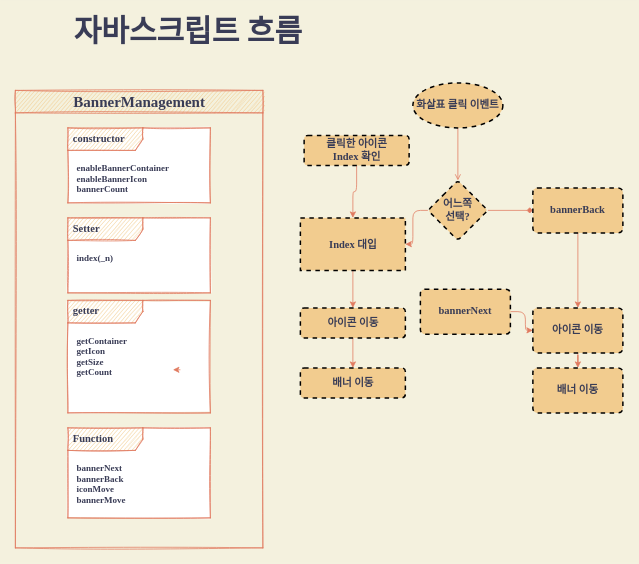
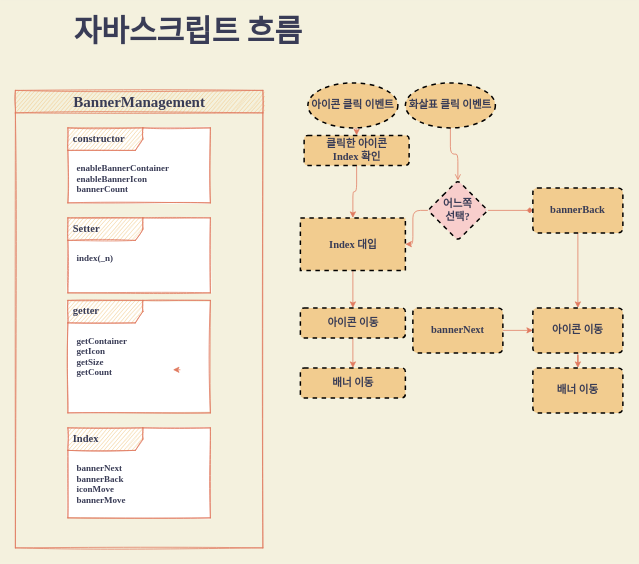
none -> (353, 105)
(458, 105) -> (450, 105)
none -> (356, 128)
(458, 210) -> (458, 210)
(465, 312) -> (458, 330)
(92, 439) -> (86, 439)
